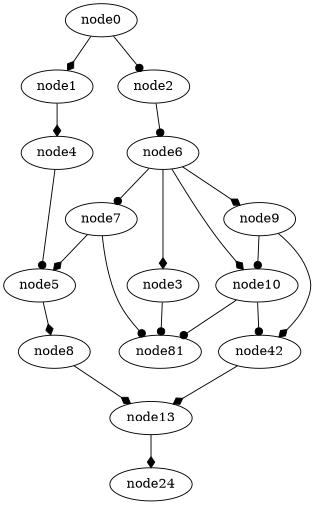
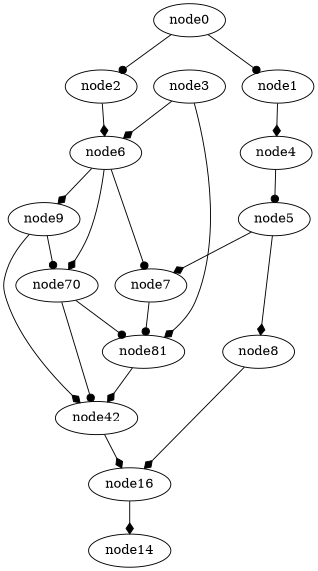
(82, 49) -> (230, 51)
(158, 116) -> (103, 114)
(163, 214) -> (152, 116)
(74, 248) -> (217, 250)
(257, 285) -> (57, 285)
(162, 315) -> (210, 221)
none -> (123, 380)
(151, 418) -> (130, 484)
(151, 484) -> (130, 551)
